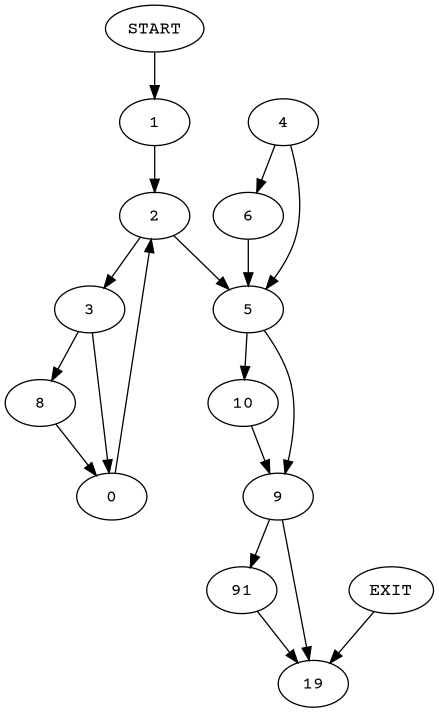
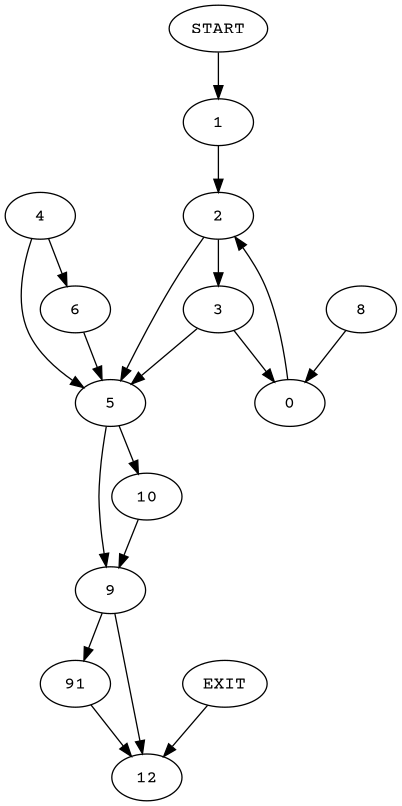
(68, 350) -> (169, 352)
(313, 684) -> (147, 777)
